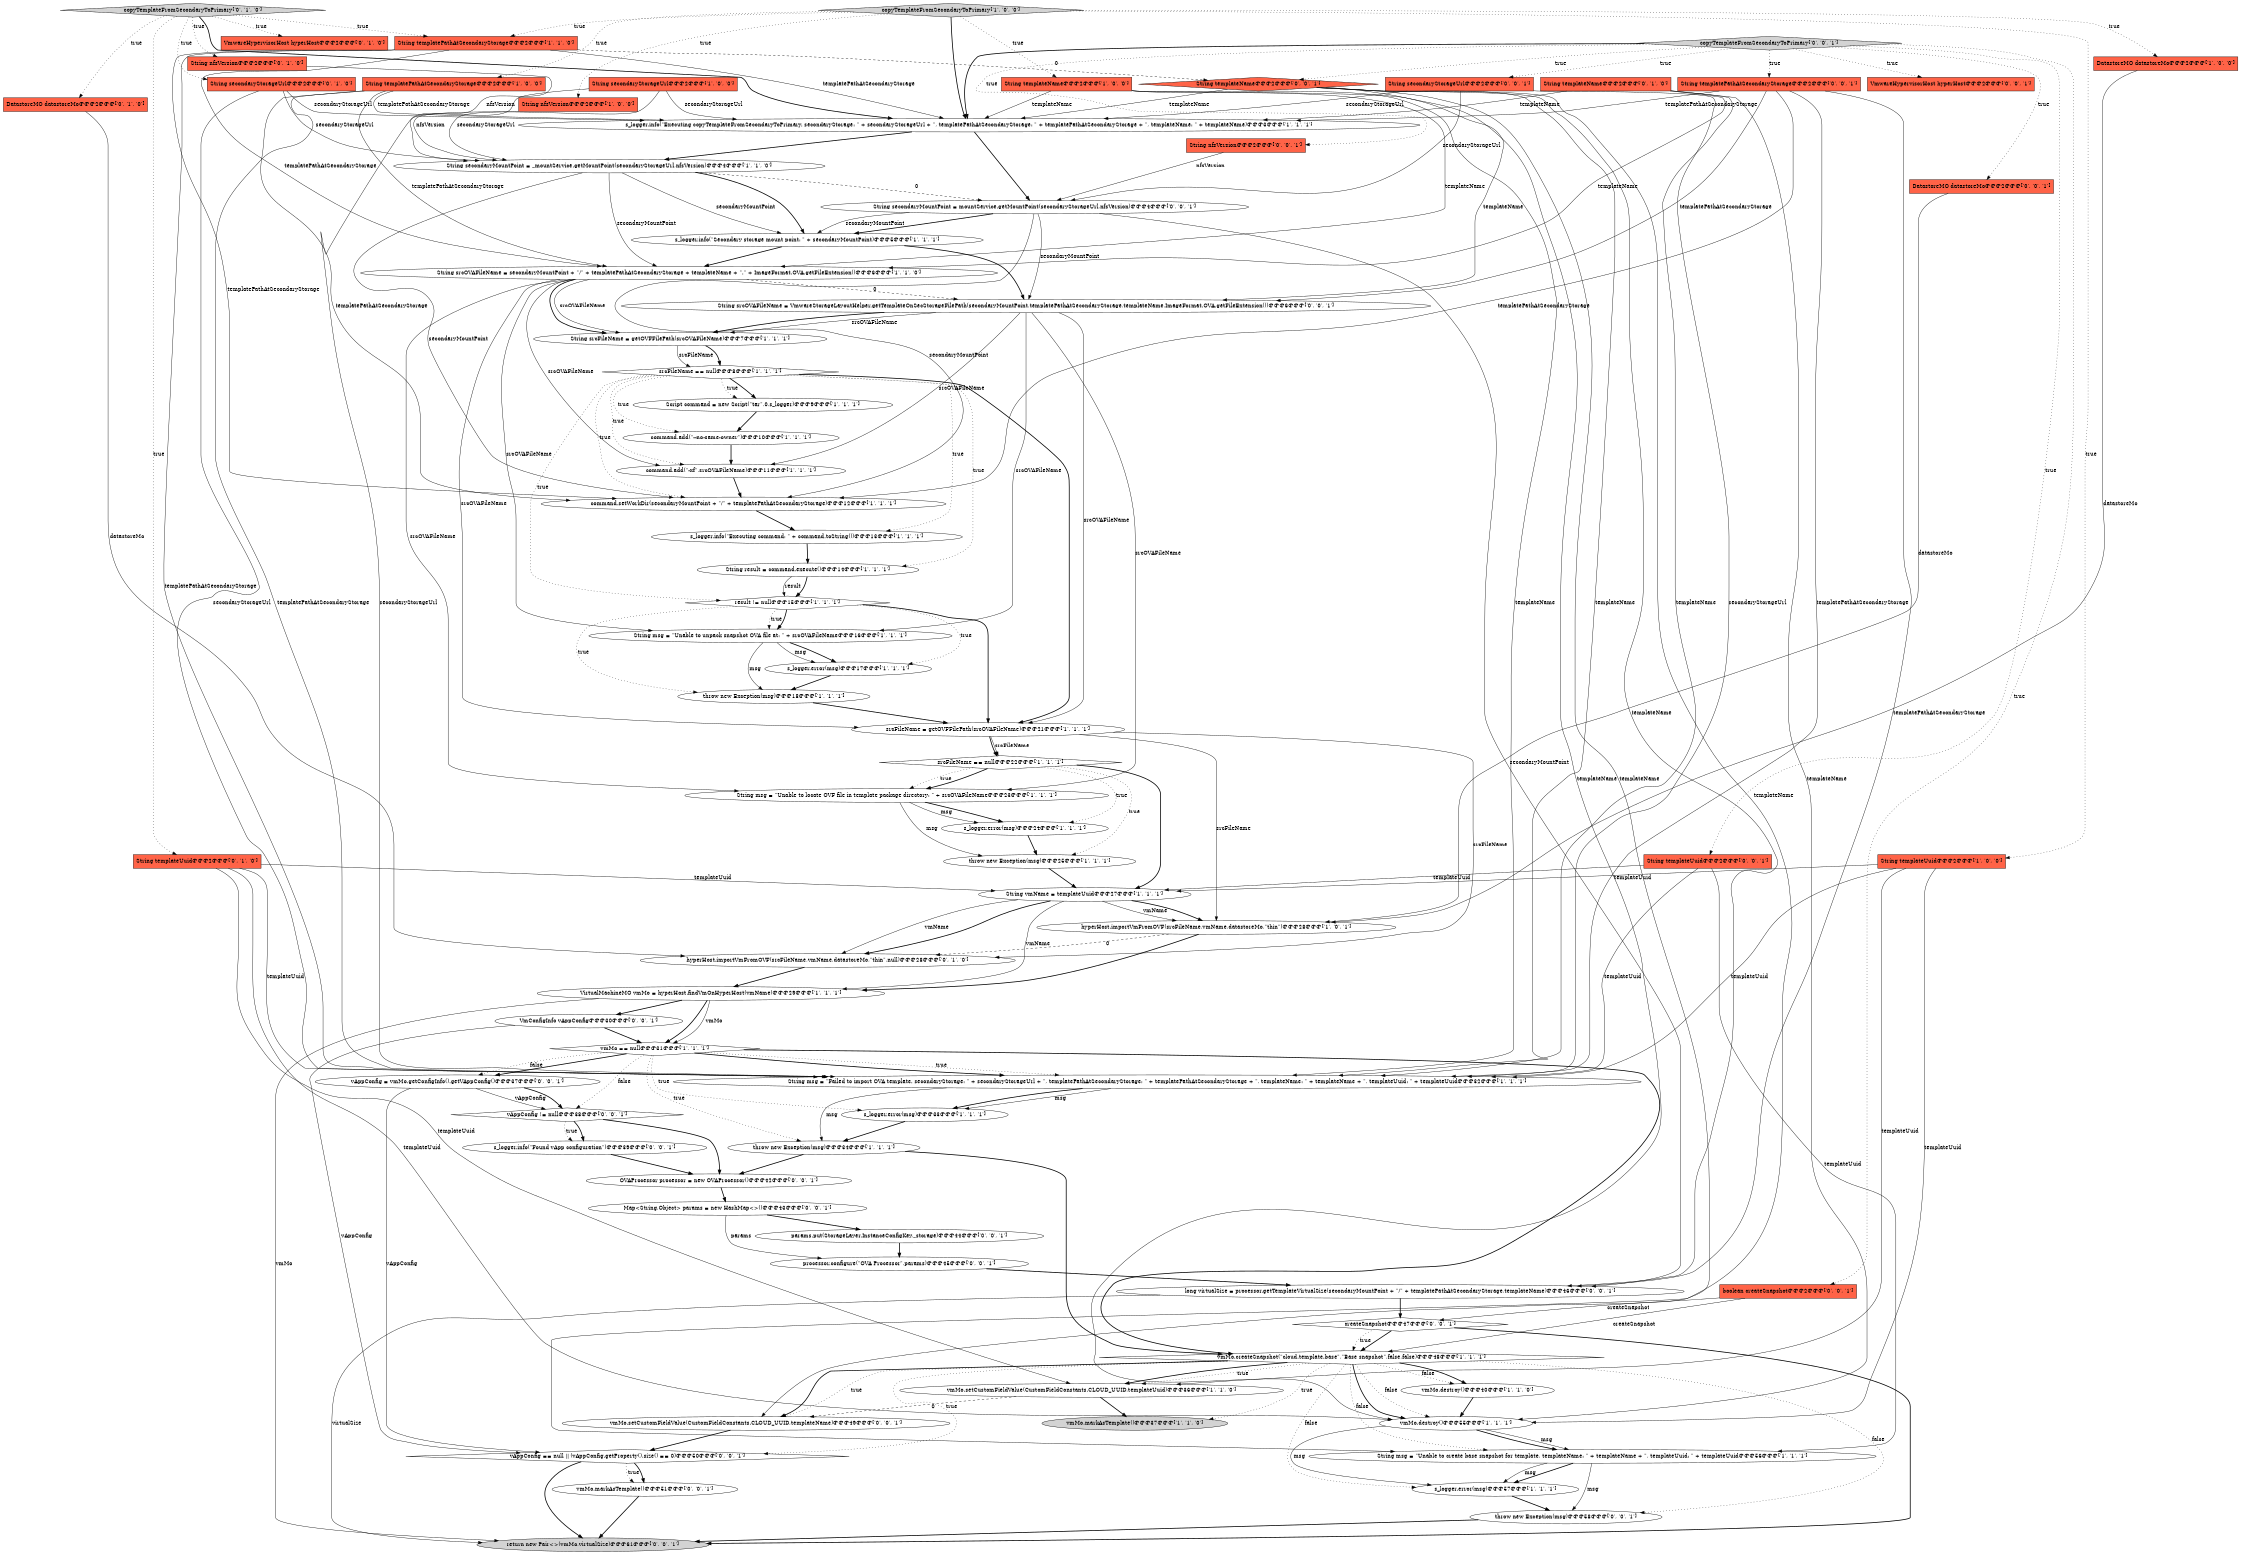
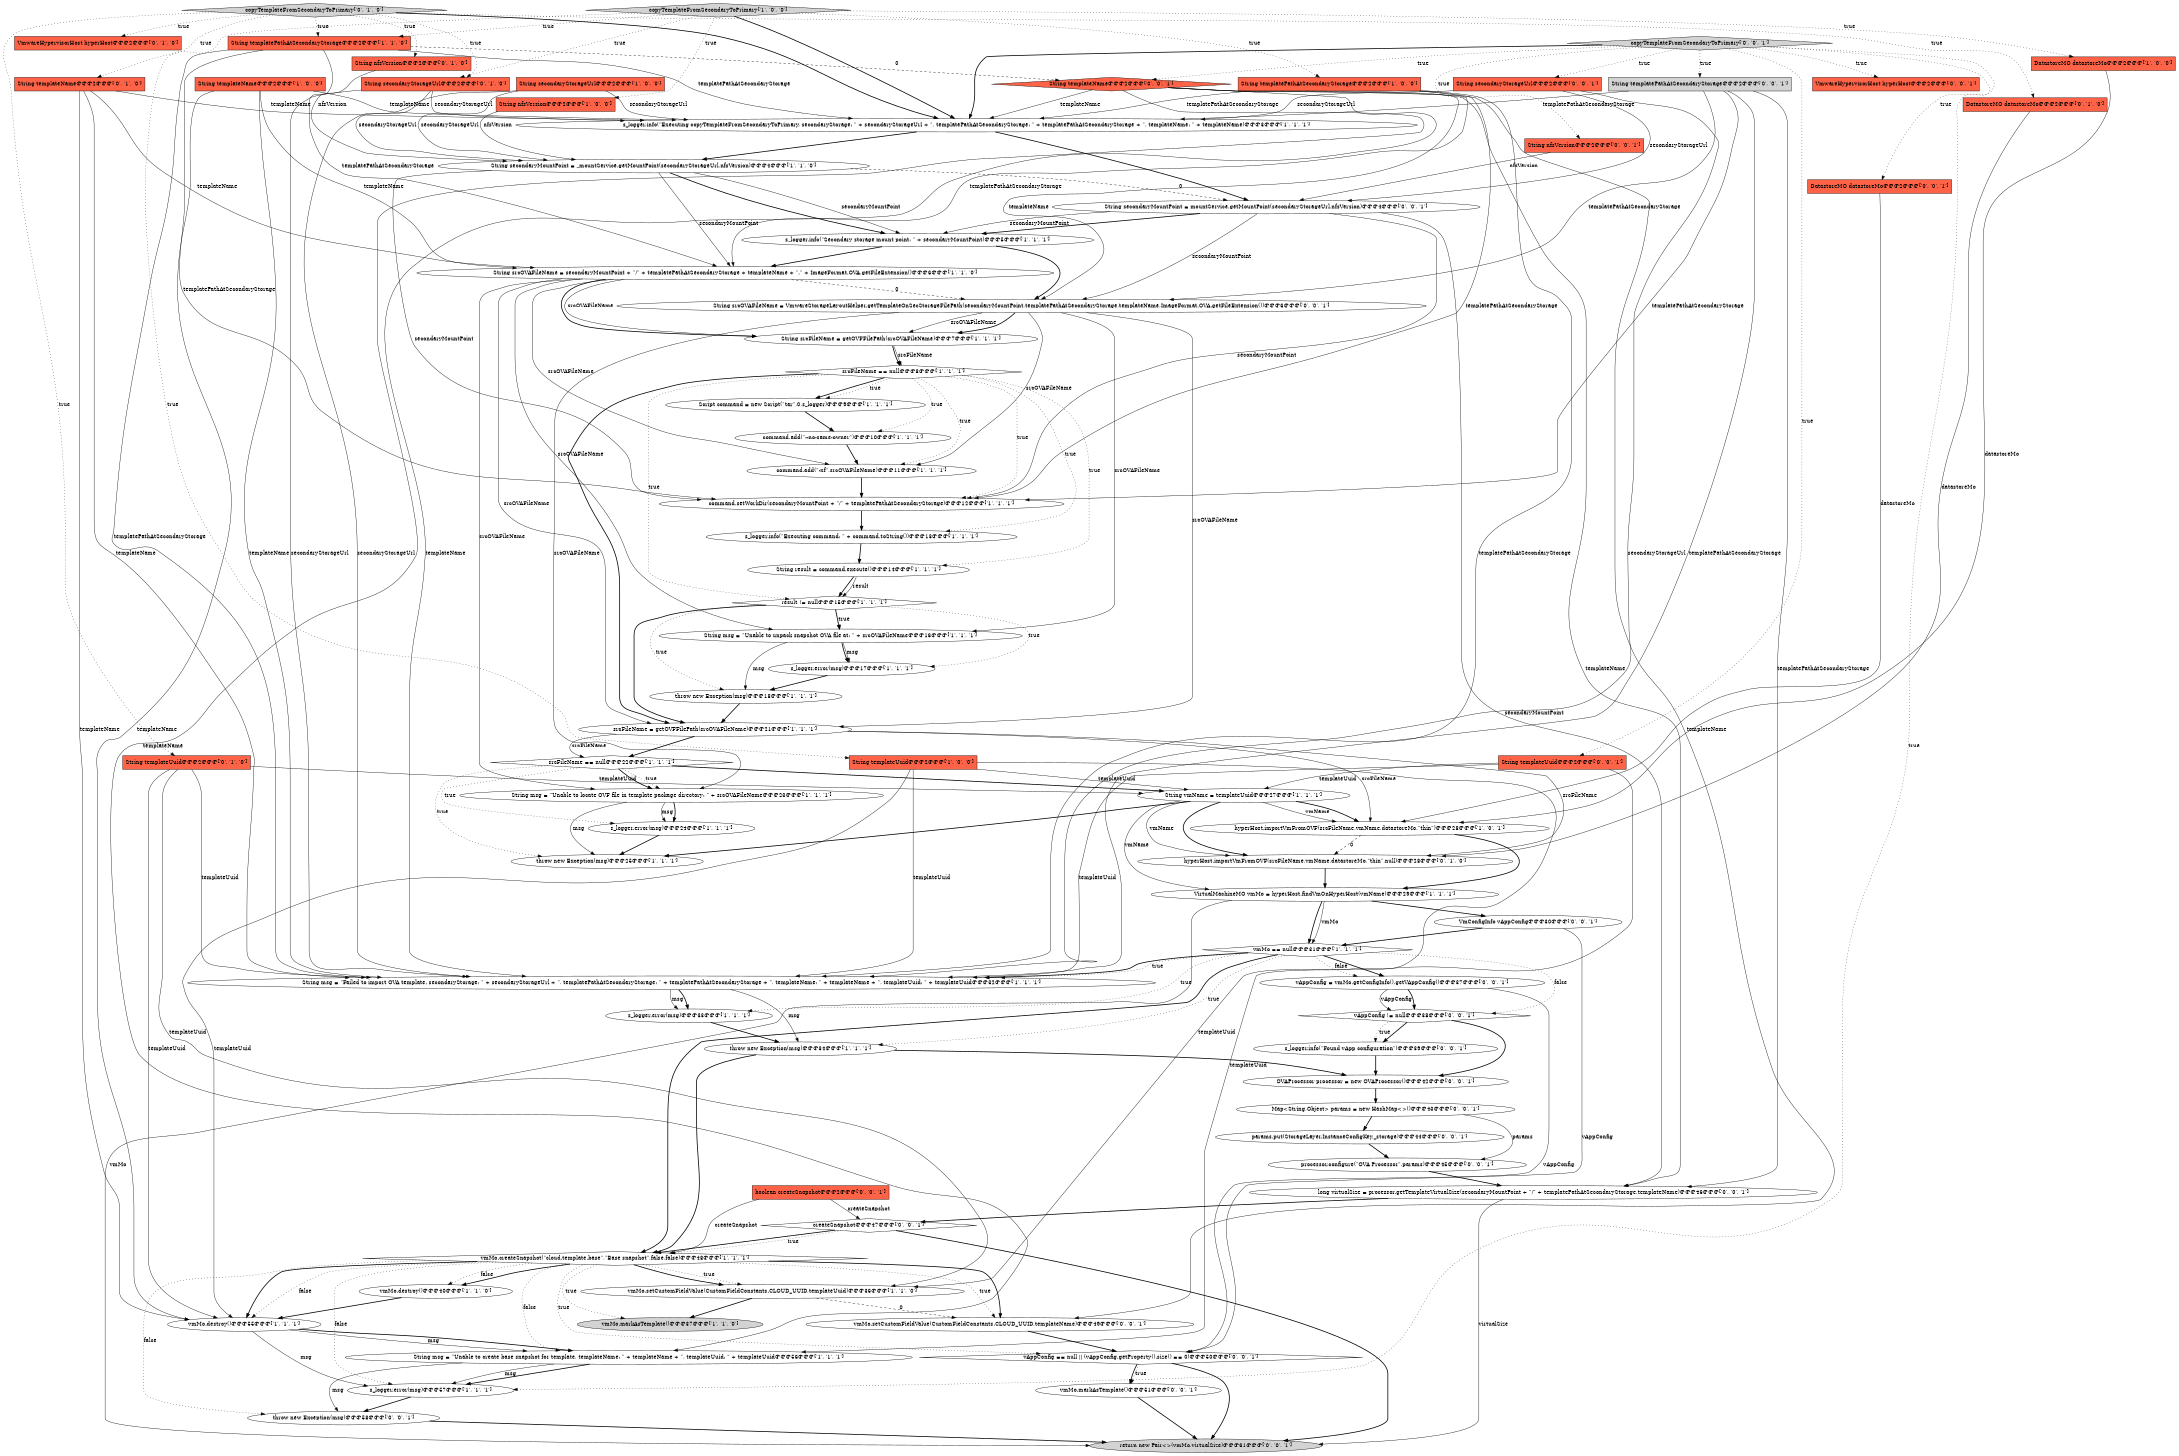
(1007, 46) -> (581, 46)
none -> (188, 48)
(1769, 84) -> (1700, 84)
(2041, 620) -> (1839, 1192)
(1061, 877) -> (930, 831)
